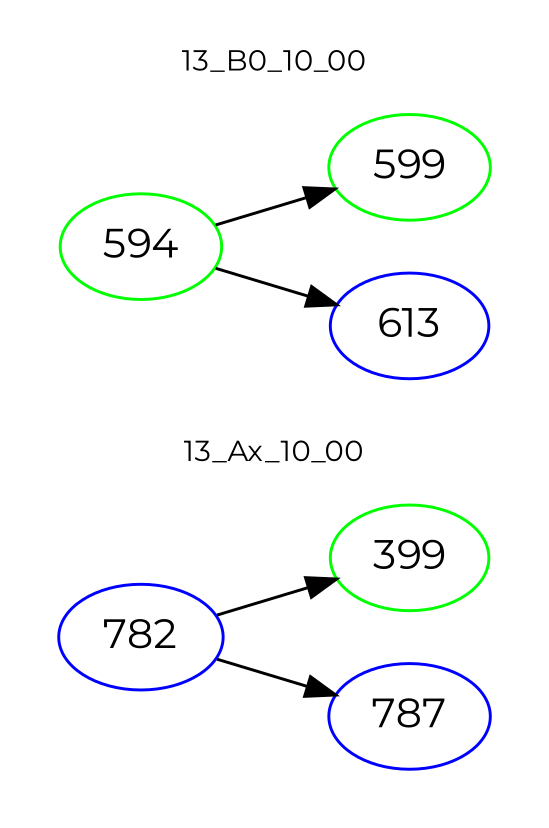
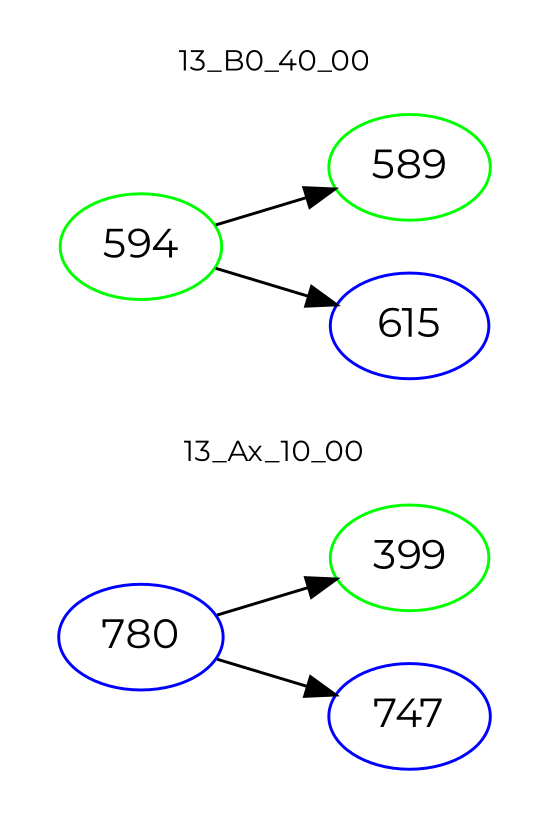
(276, 63) -> (276, 63)
(410, 167) -> (410, 167)
(410, 326) -> (410, 326)
(141, 637) -> (141, 637)
(410, 716) -> (410, 716)
